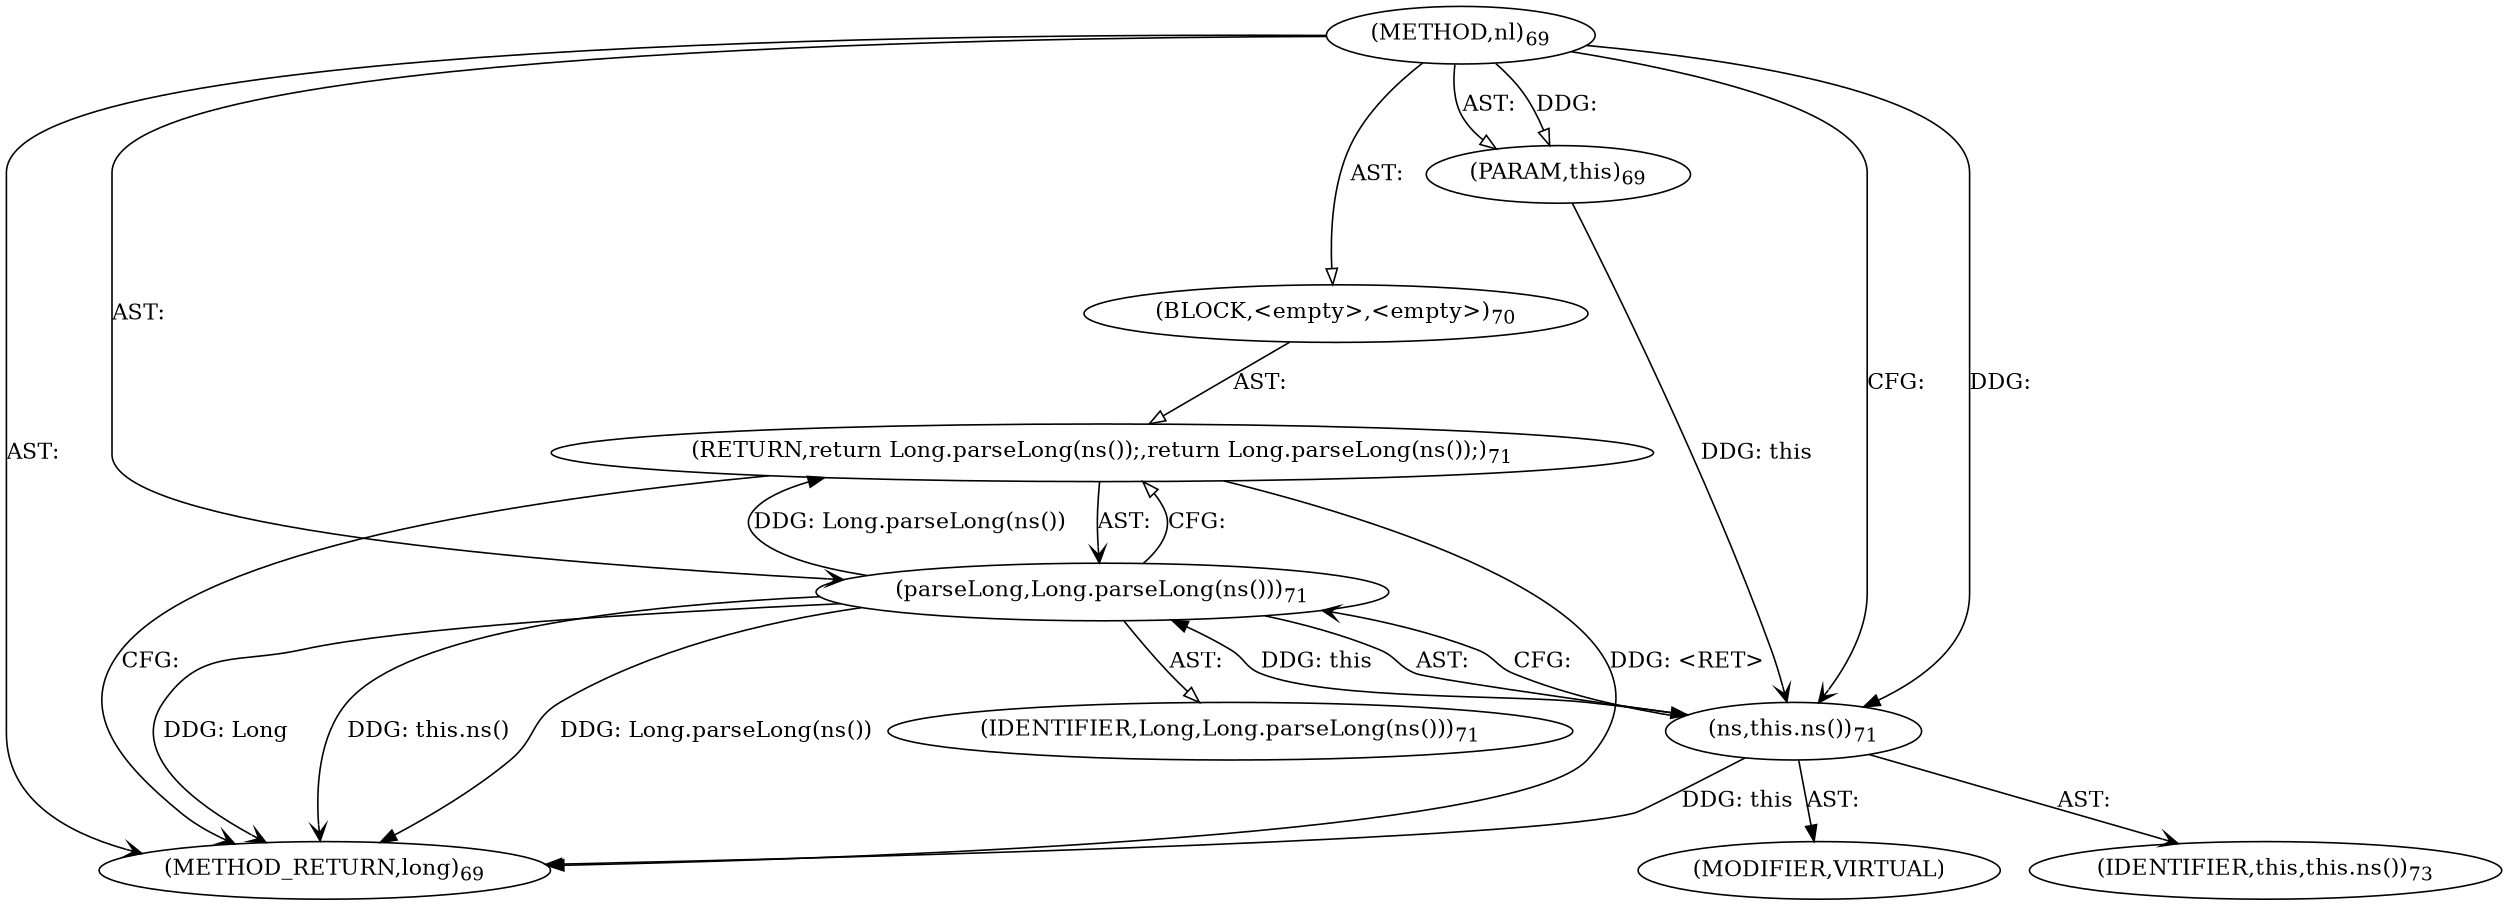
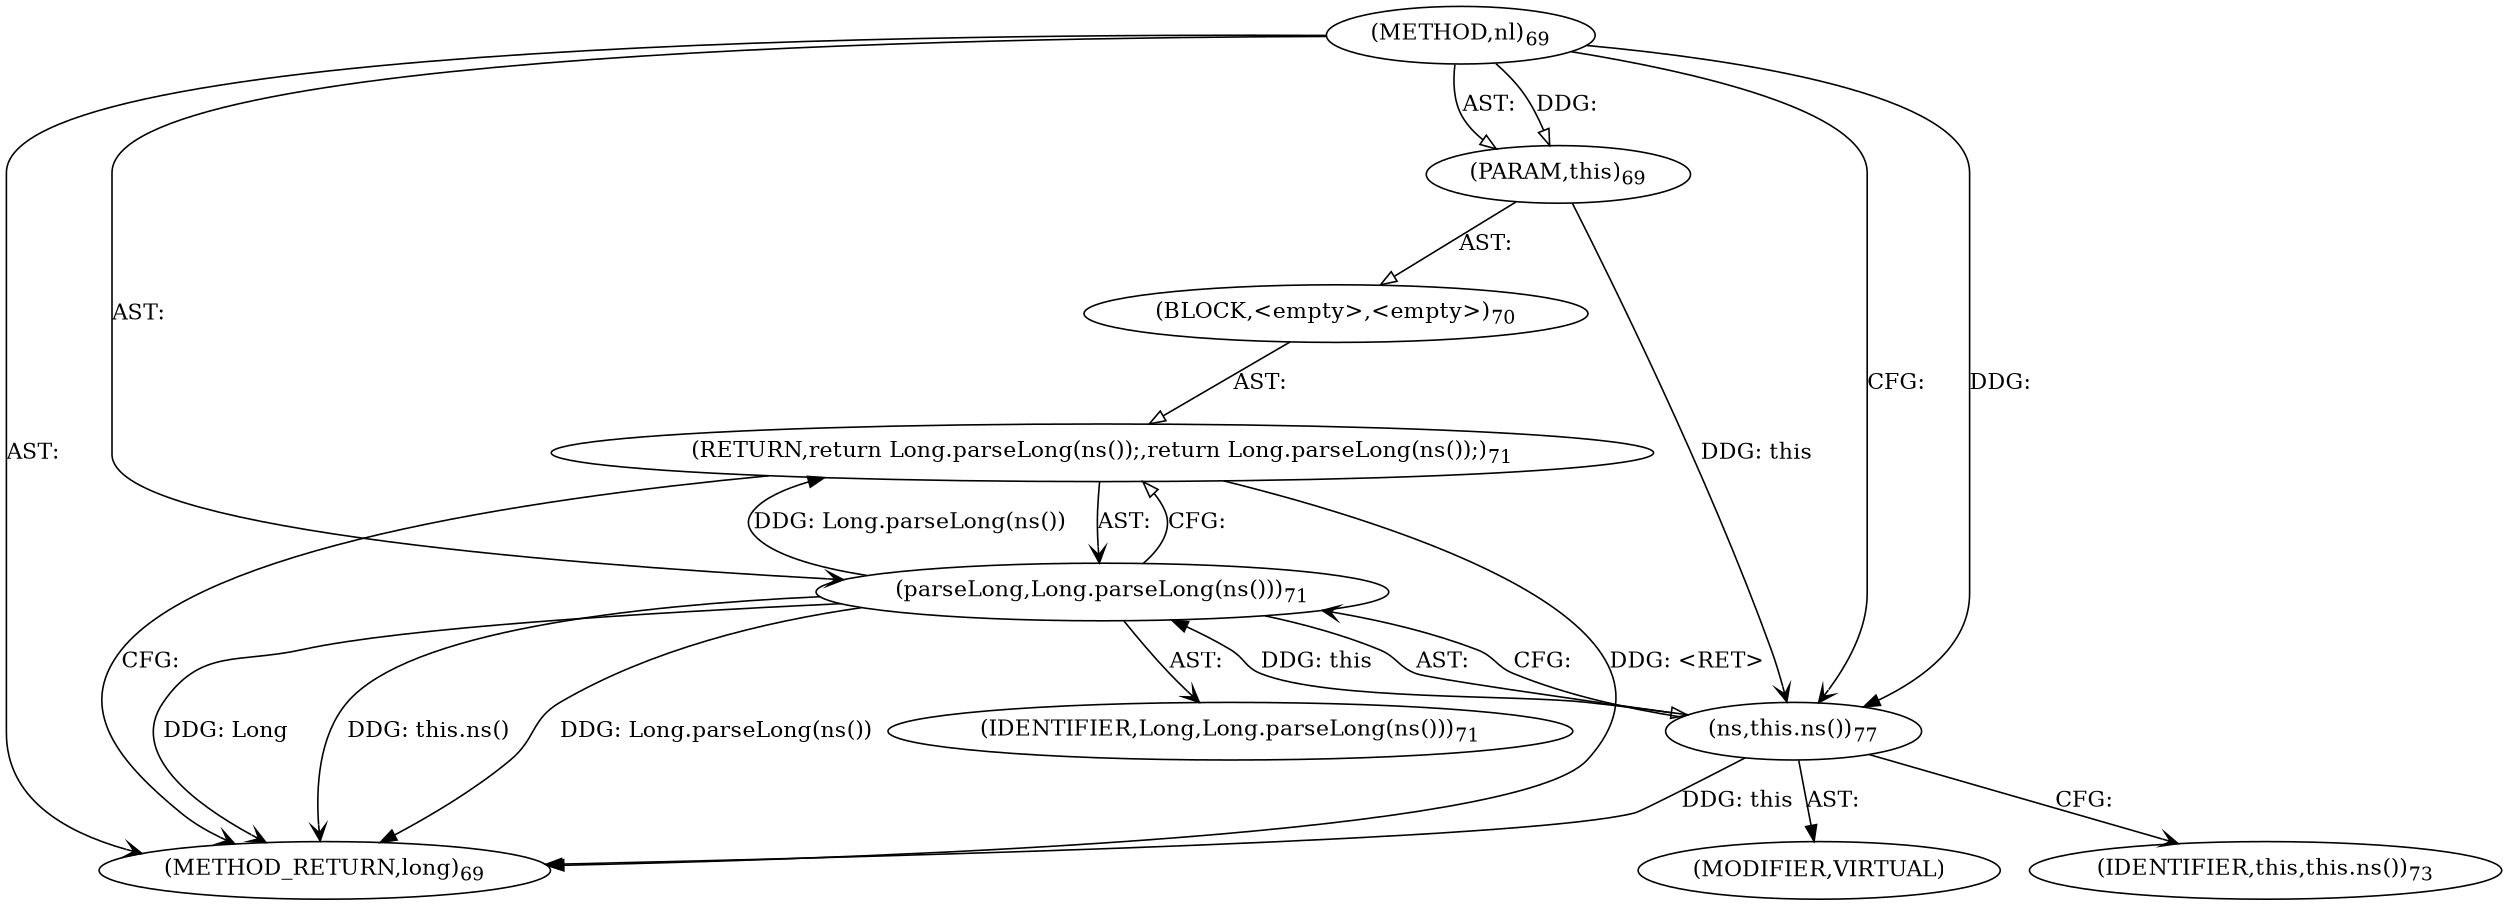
(1348, 152) -> (1455, 239)
(1155, 657) -> (1155, 657)
(1463, 682) -> (1463, 682)
(1866, 729) -> (1866, 729)
(2088, 801) -> (2088, 801)
